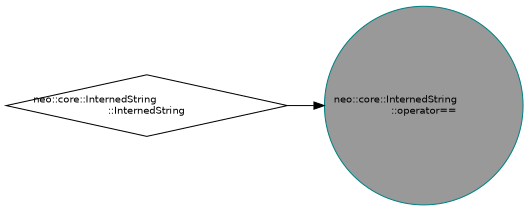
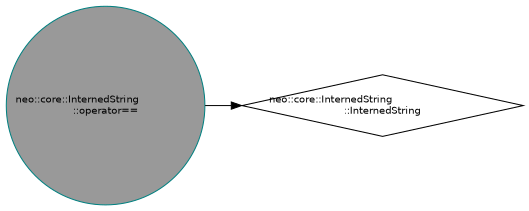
(301, 106) -> (218, 106)
